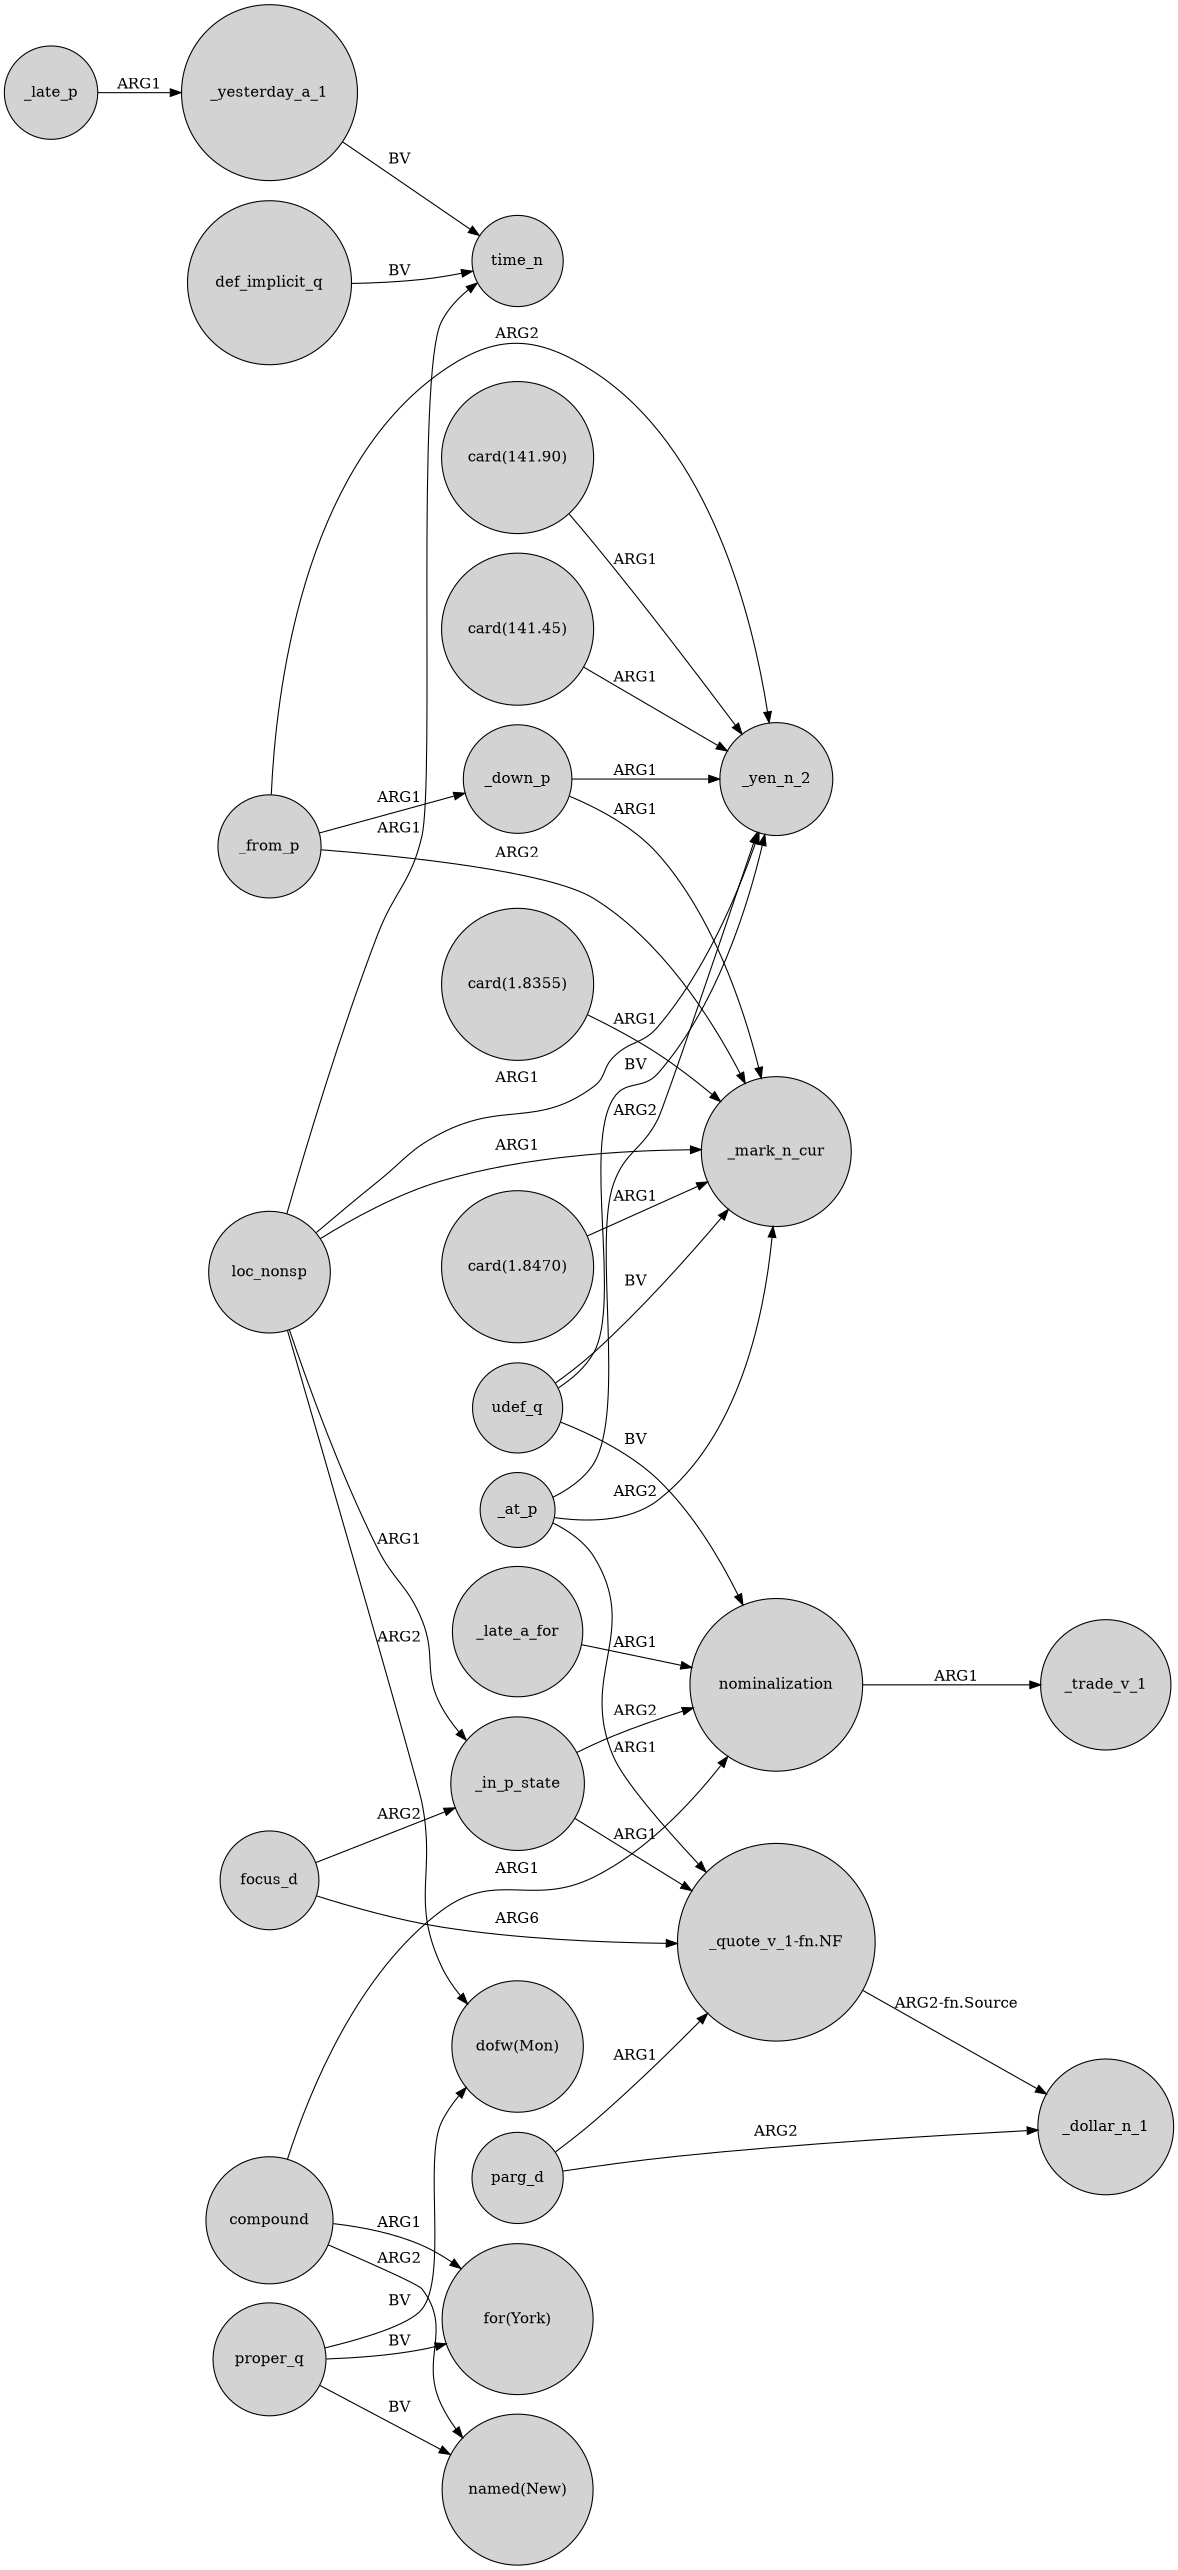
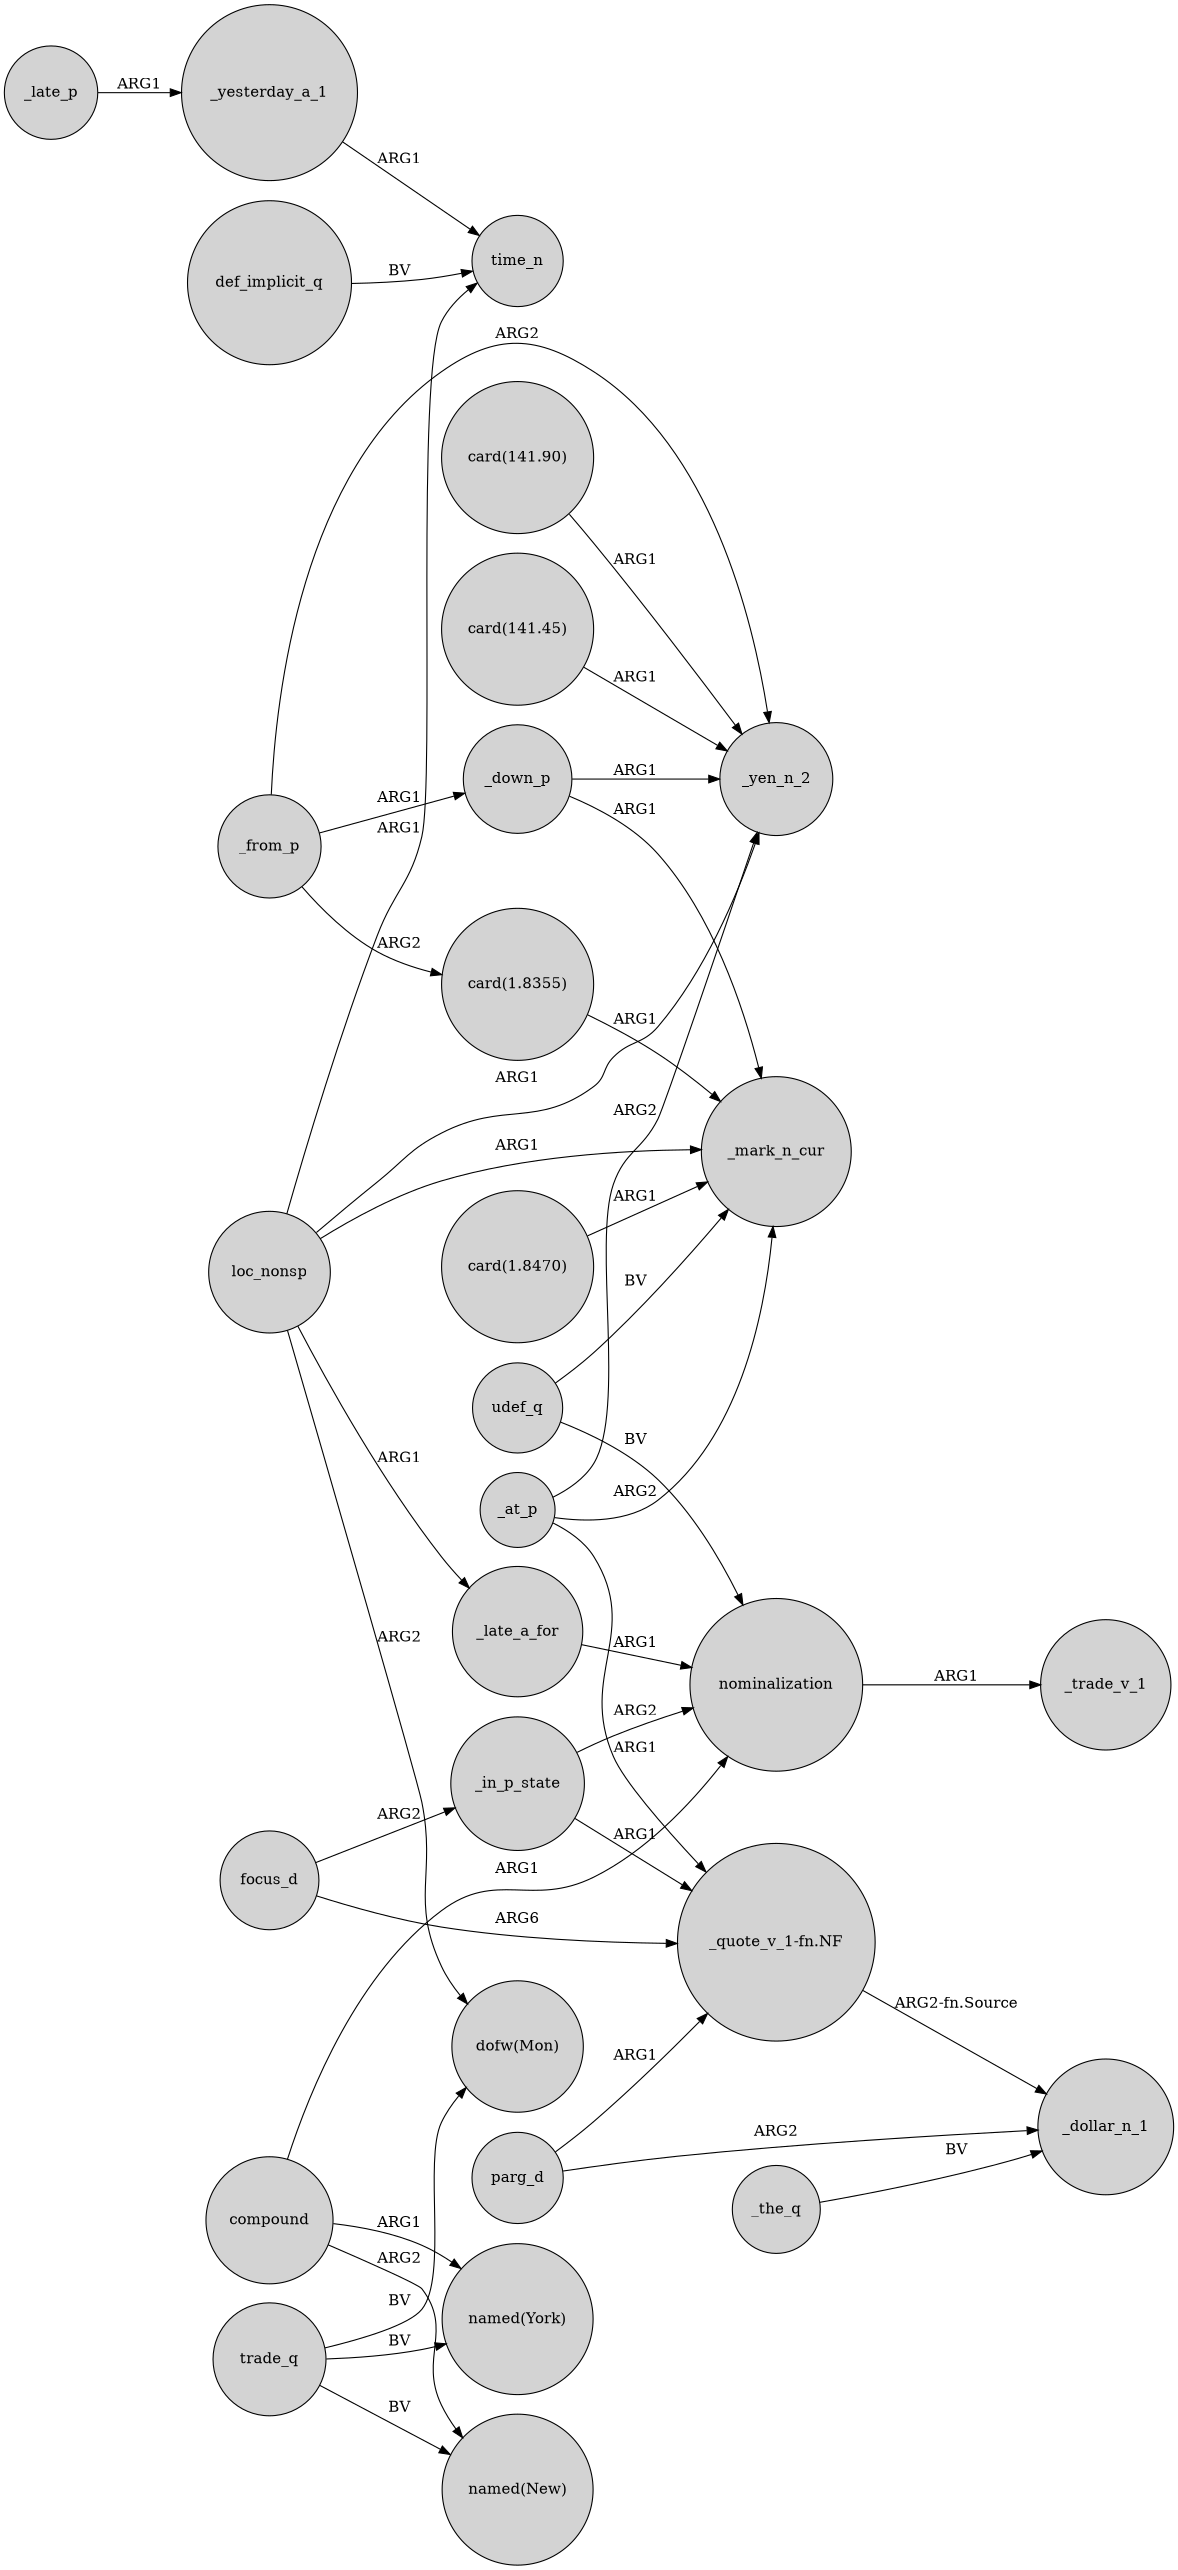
(400, 159) -> (400, 159)
(572, 889) -> (360, 940)
(613, 1099) -> none
(371, 1534) -> (373, 1458)
none -> (776, 2209)
(518, 2319) -> (518, 2319)
(270, 2359) -> (270, 2359)
